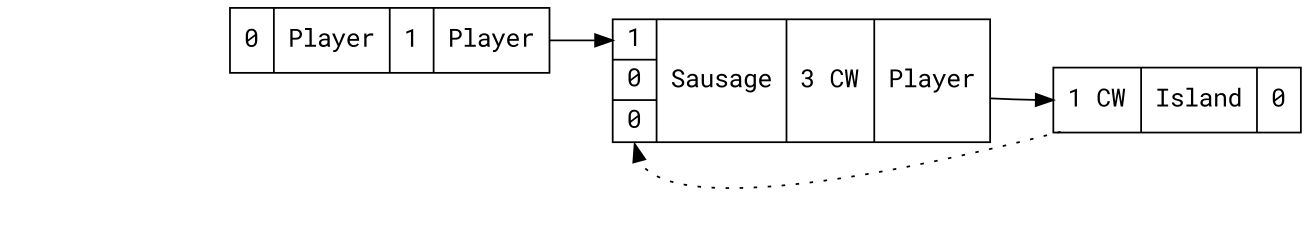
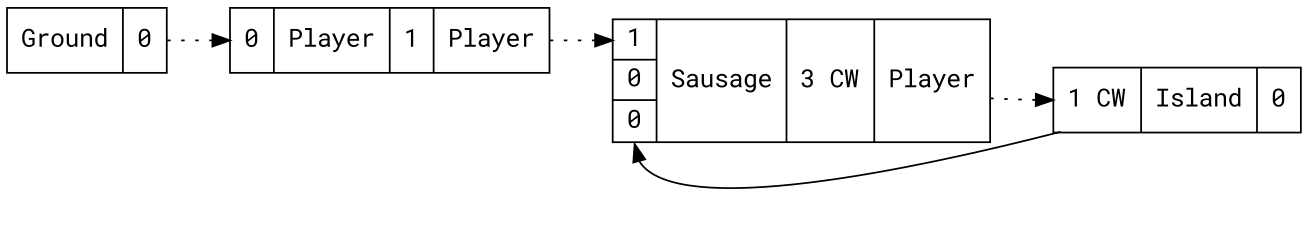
none -> (87, 40)
(572, 40) -> (572, 40)
(1013, 99) -> (1013, 99)
(849, 177) -> (849, 177)
